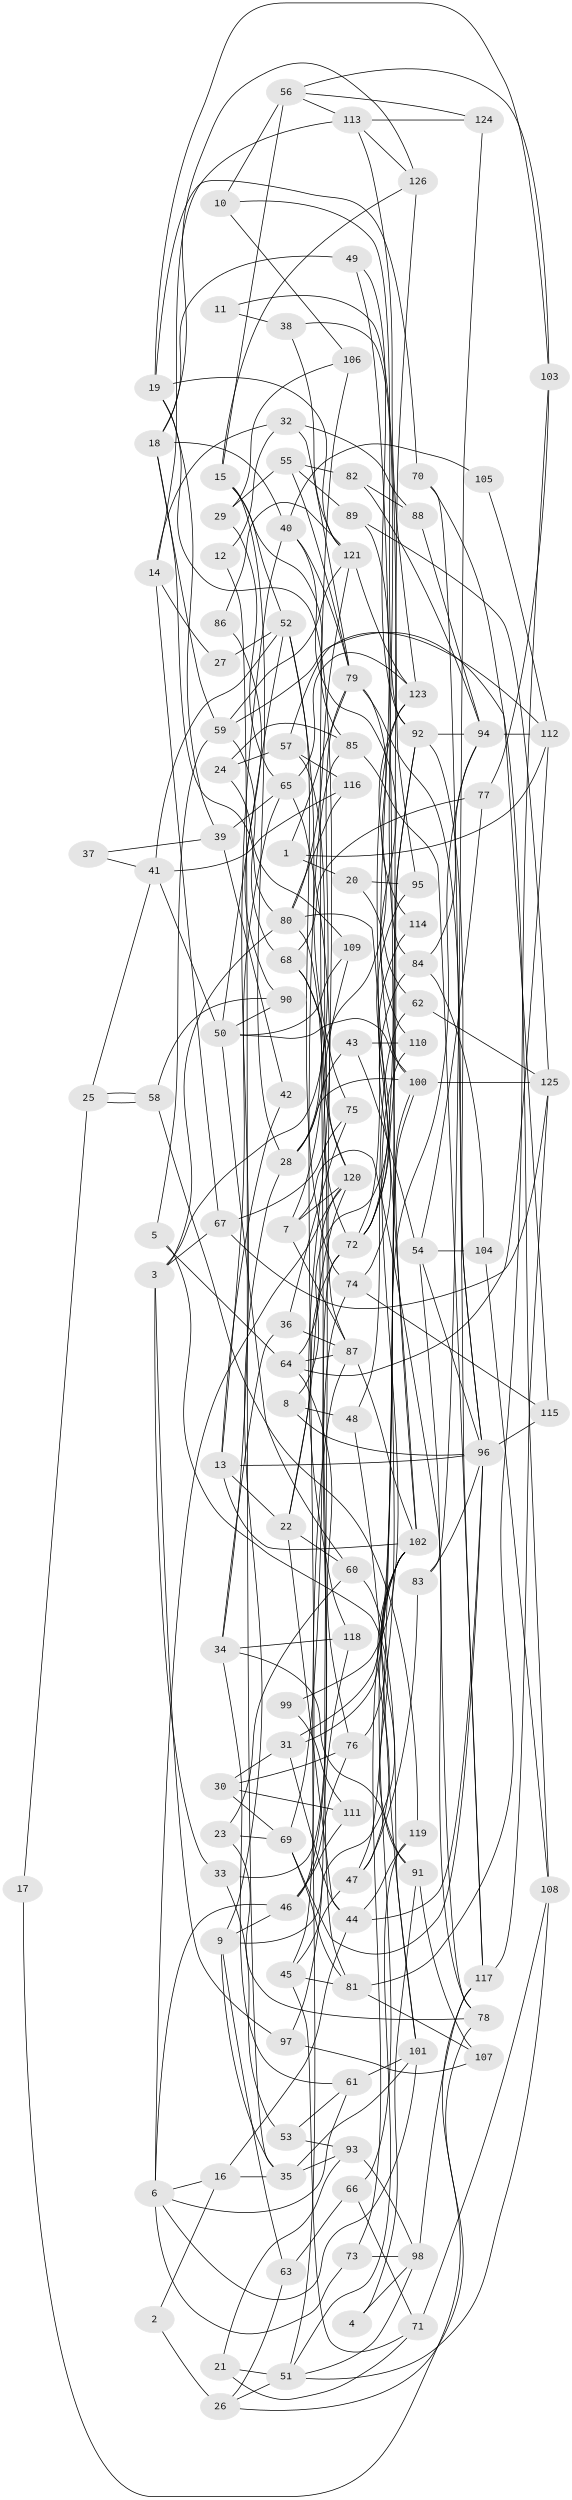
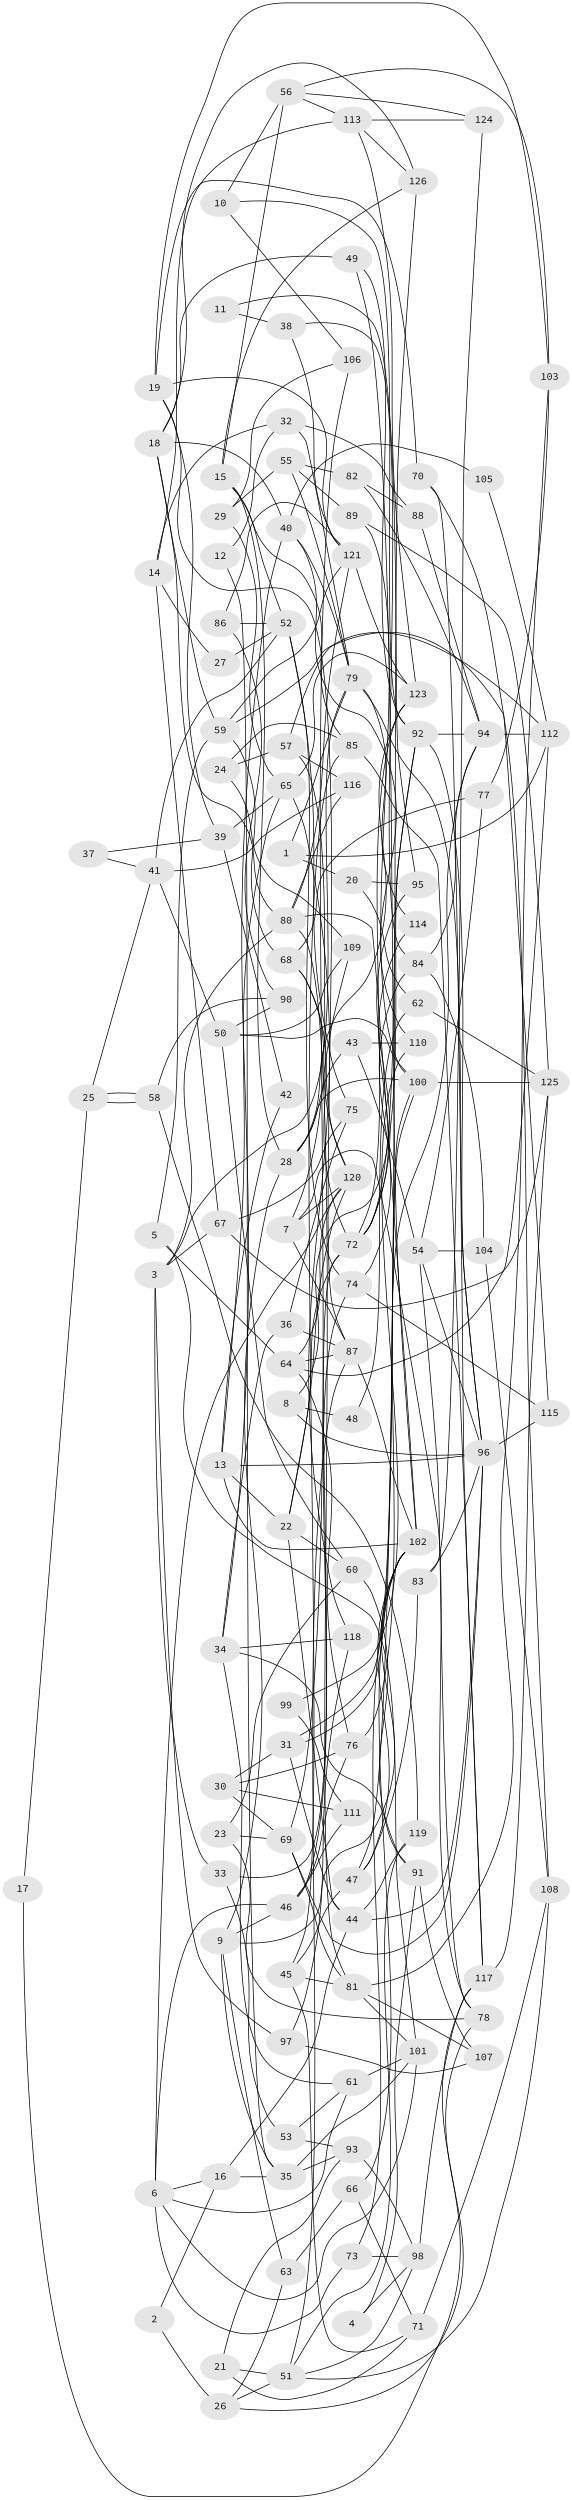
(236, 924) -> (251, 624)
(375, 1583) -> (374, 2009)
